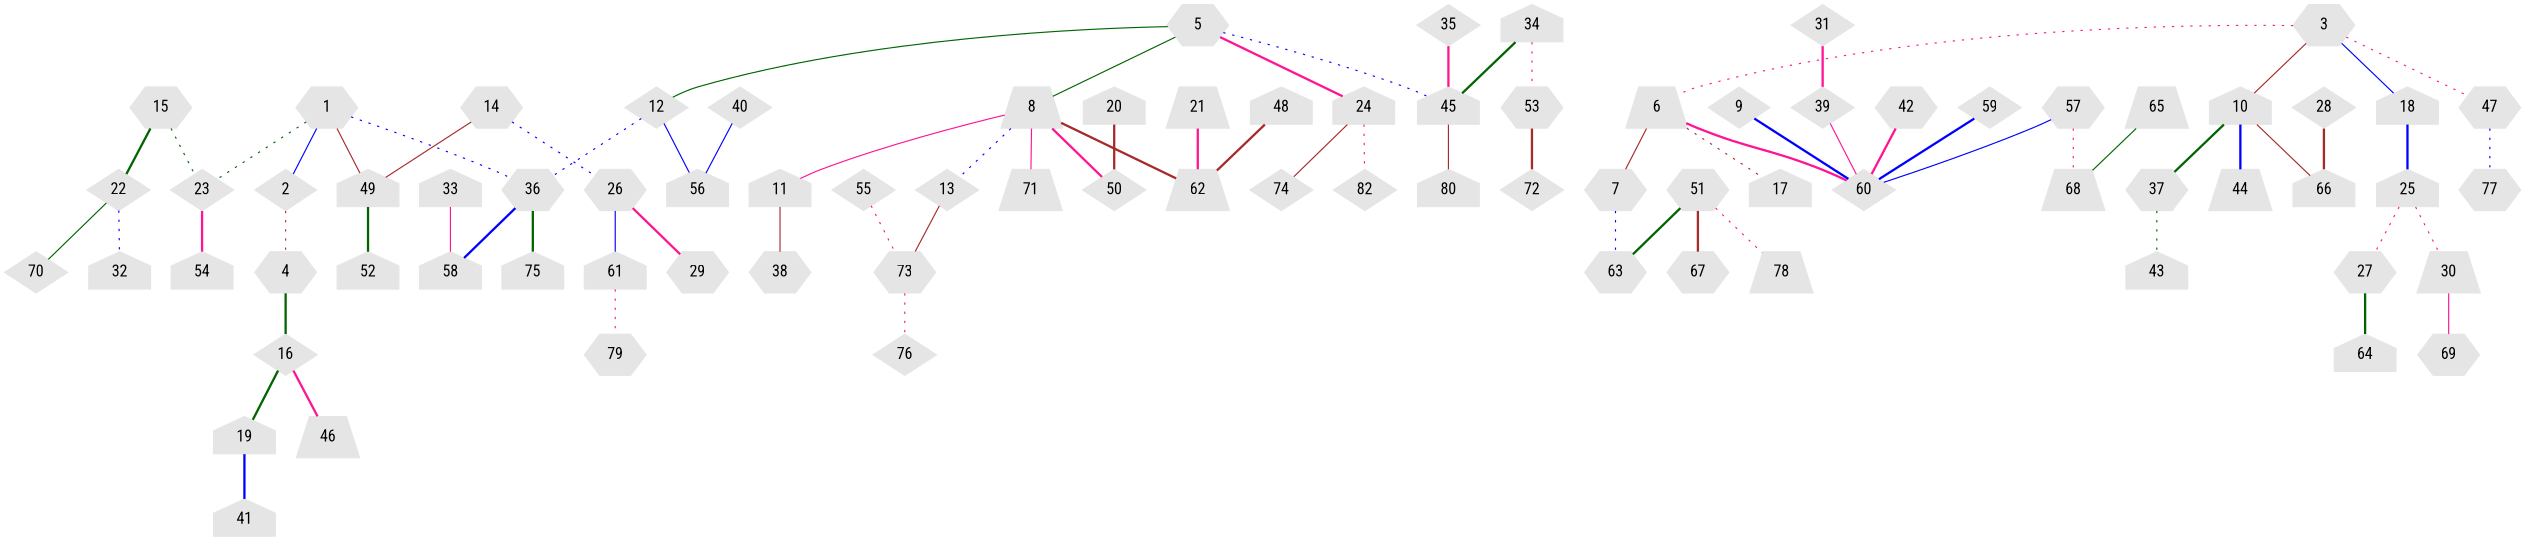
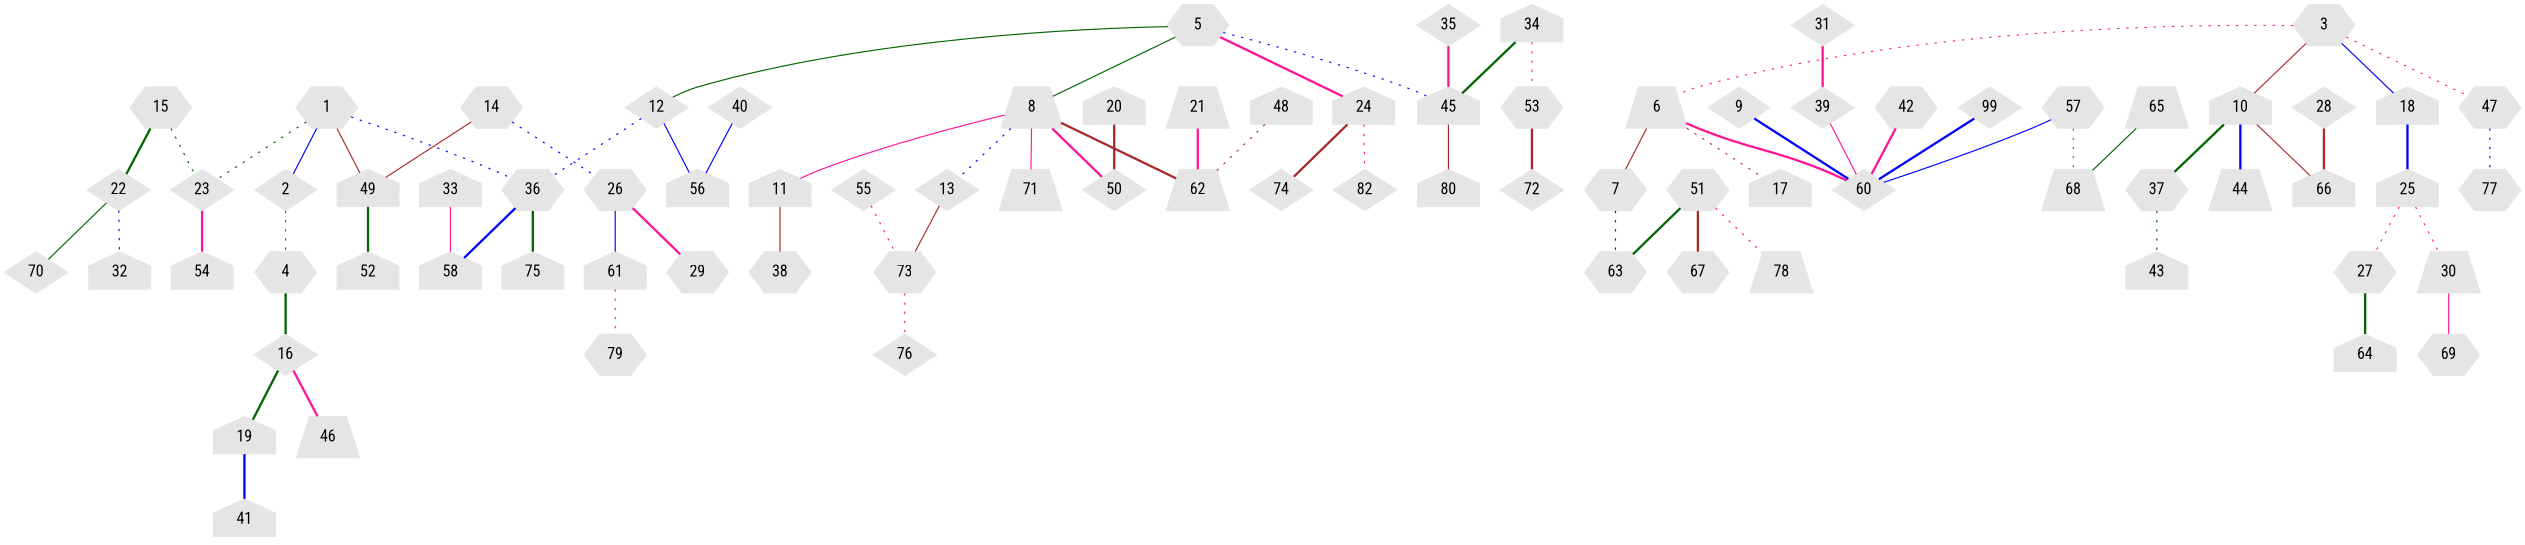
(1990, 108) -> (1990, 108)
(1241, 148) -> (1241, 148)
(1321, 151) -> (1321, 151)
